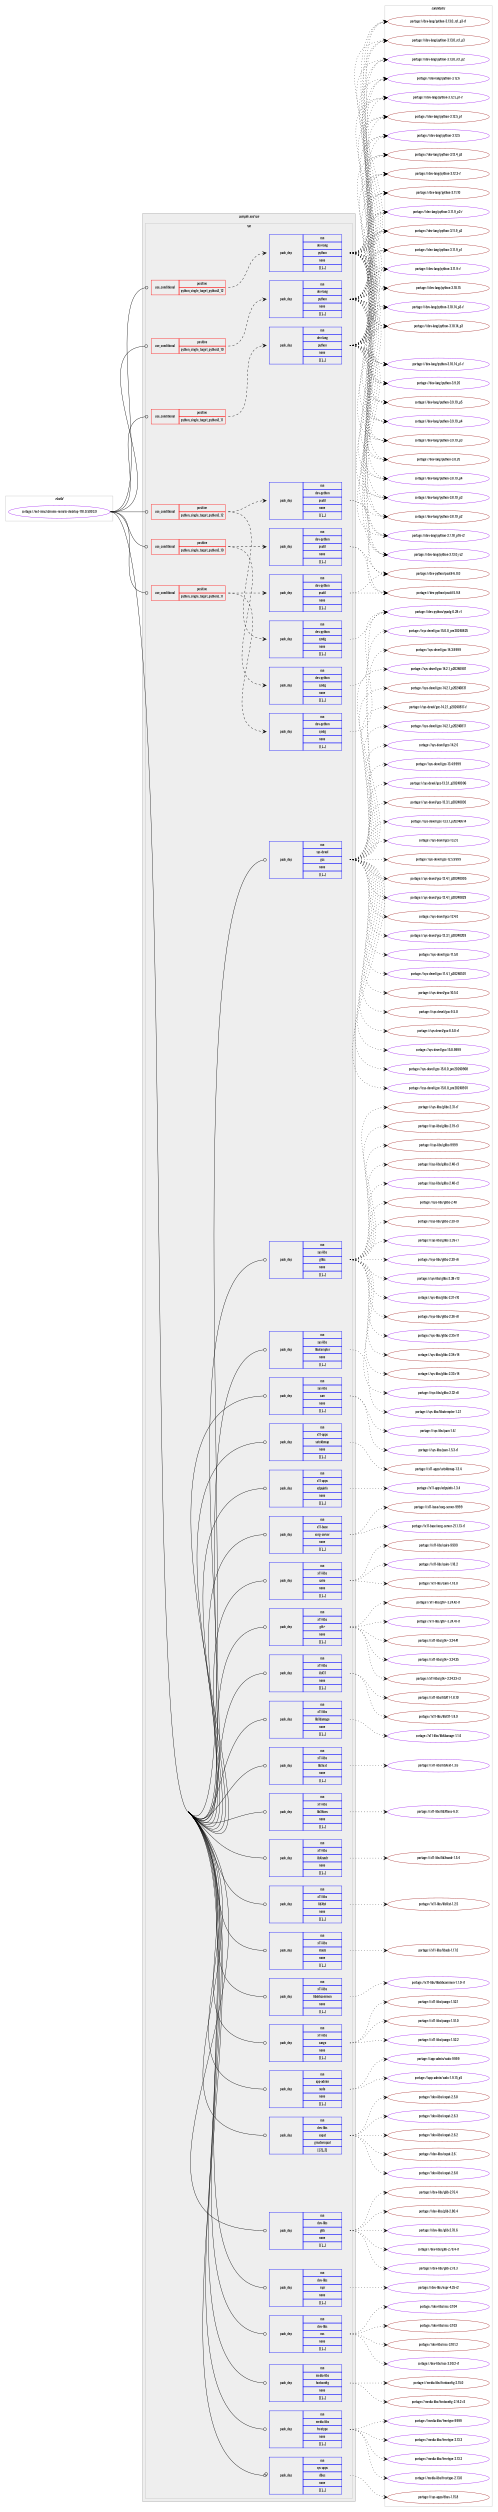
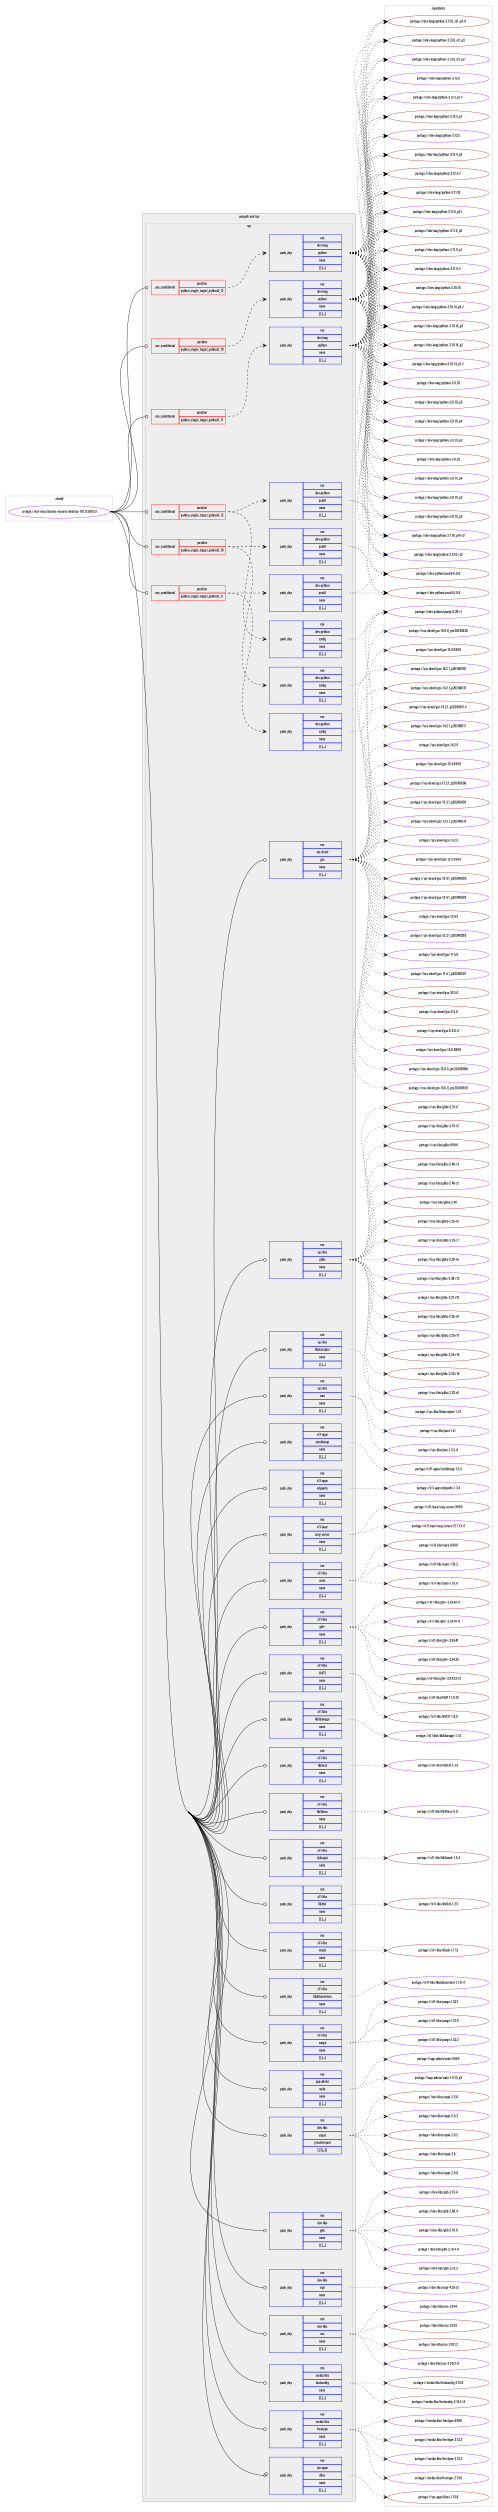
none -> (439, 345)
(439, 2002) -> (439, 2002)
(439, 2193) -> (439, 2193)
